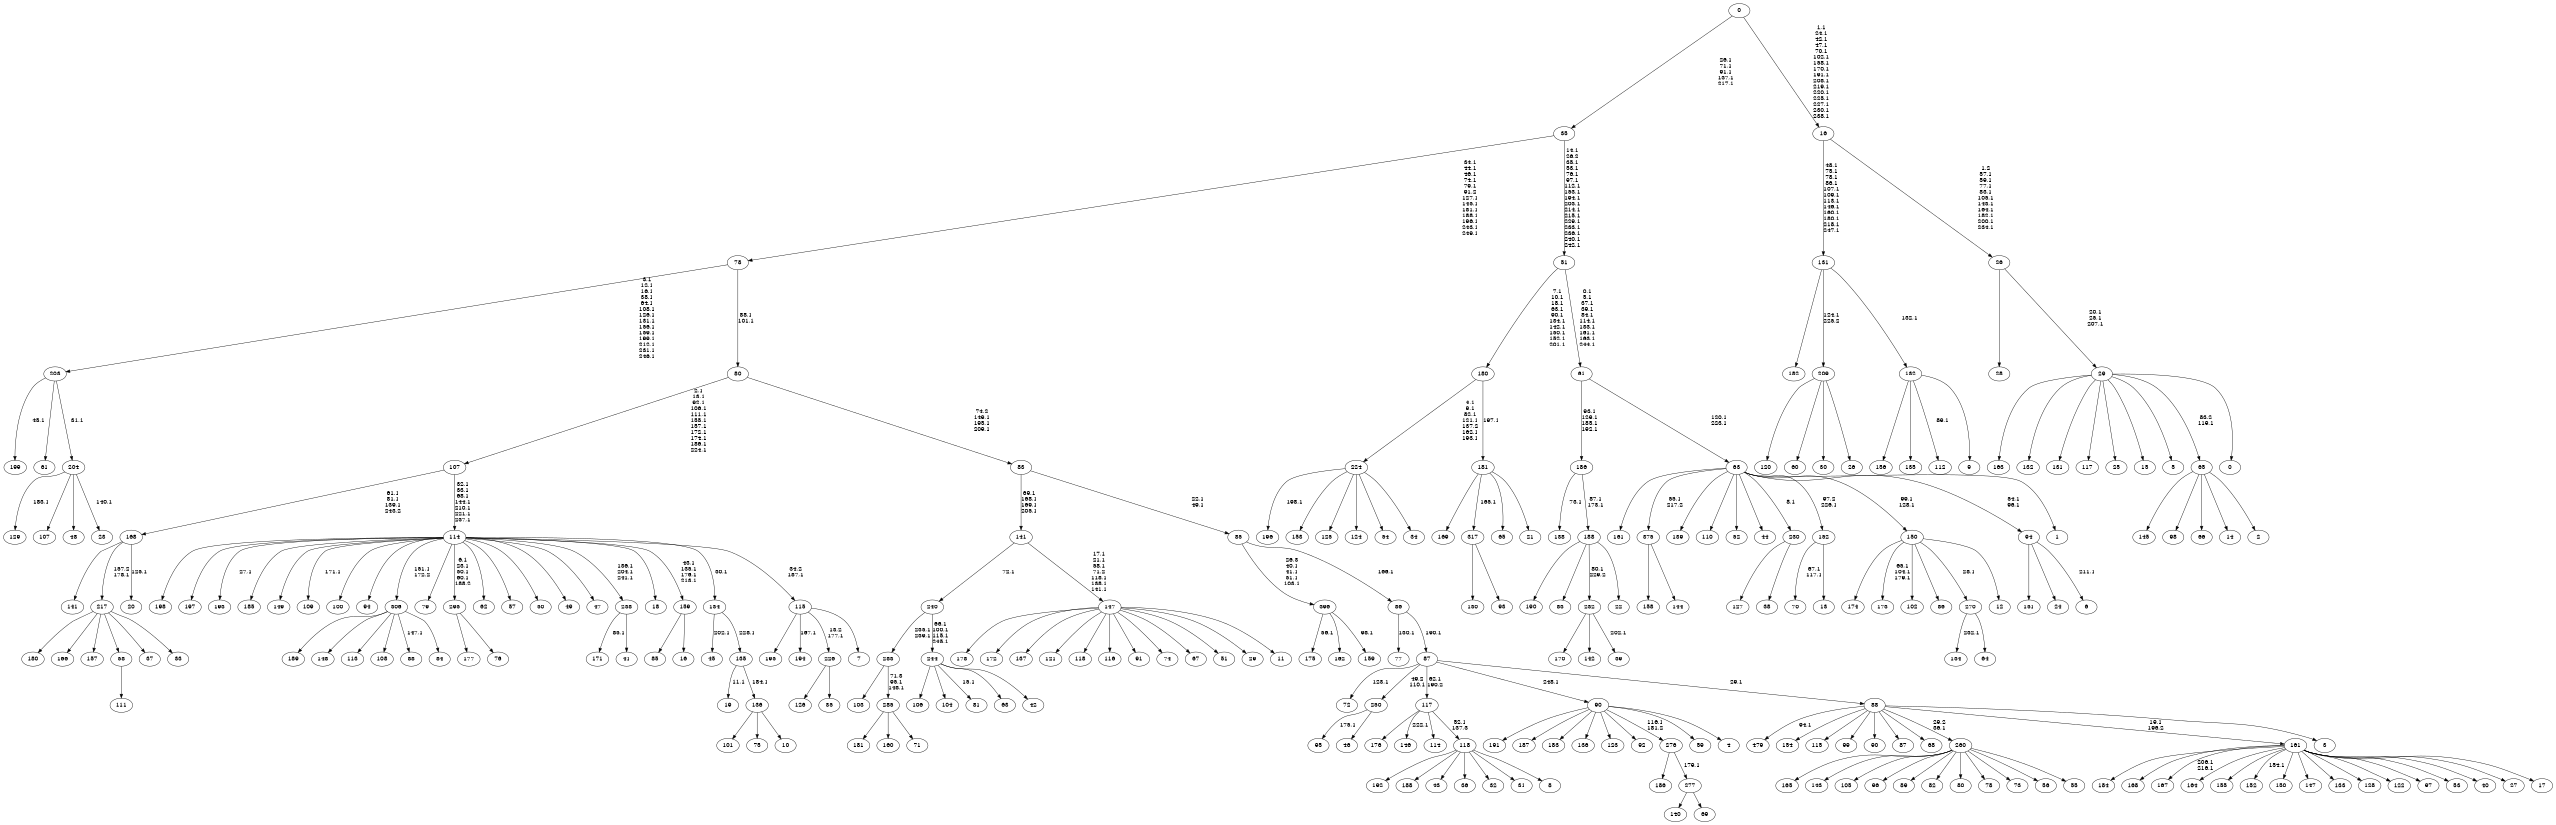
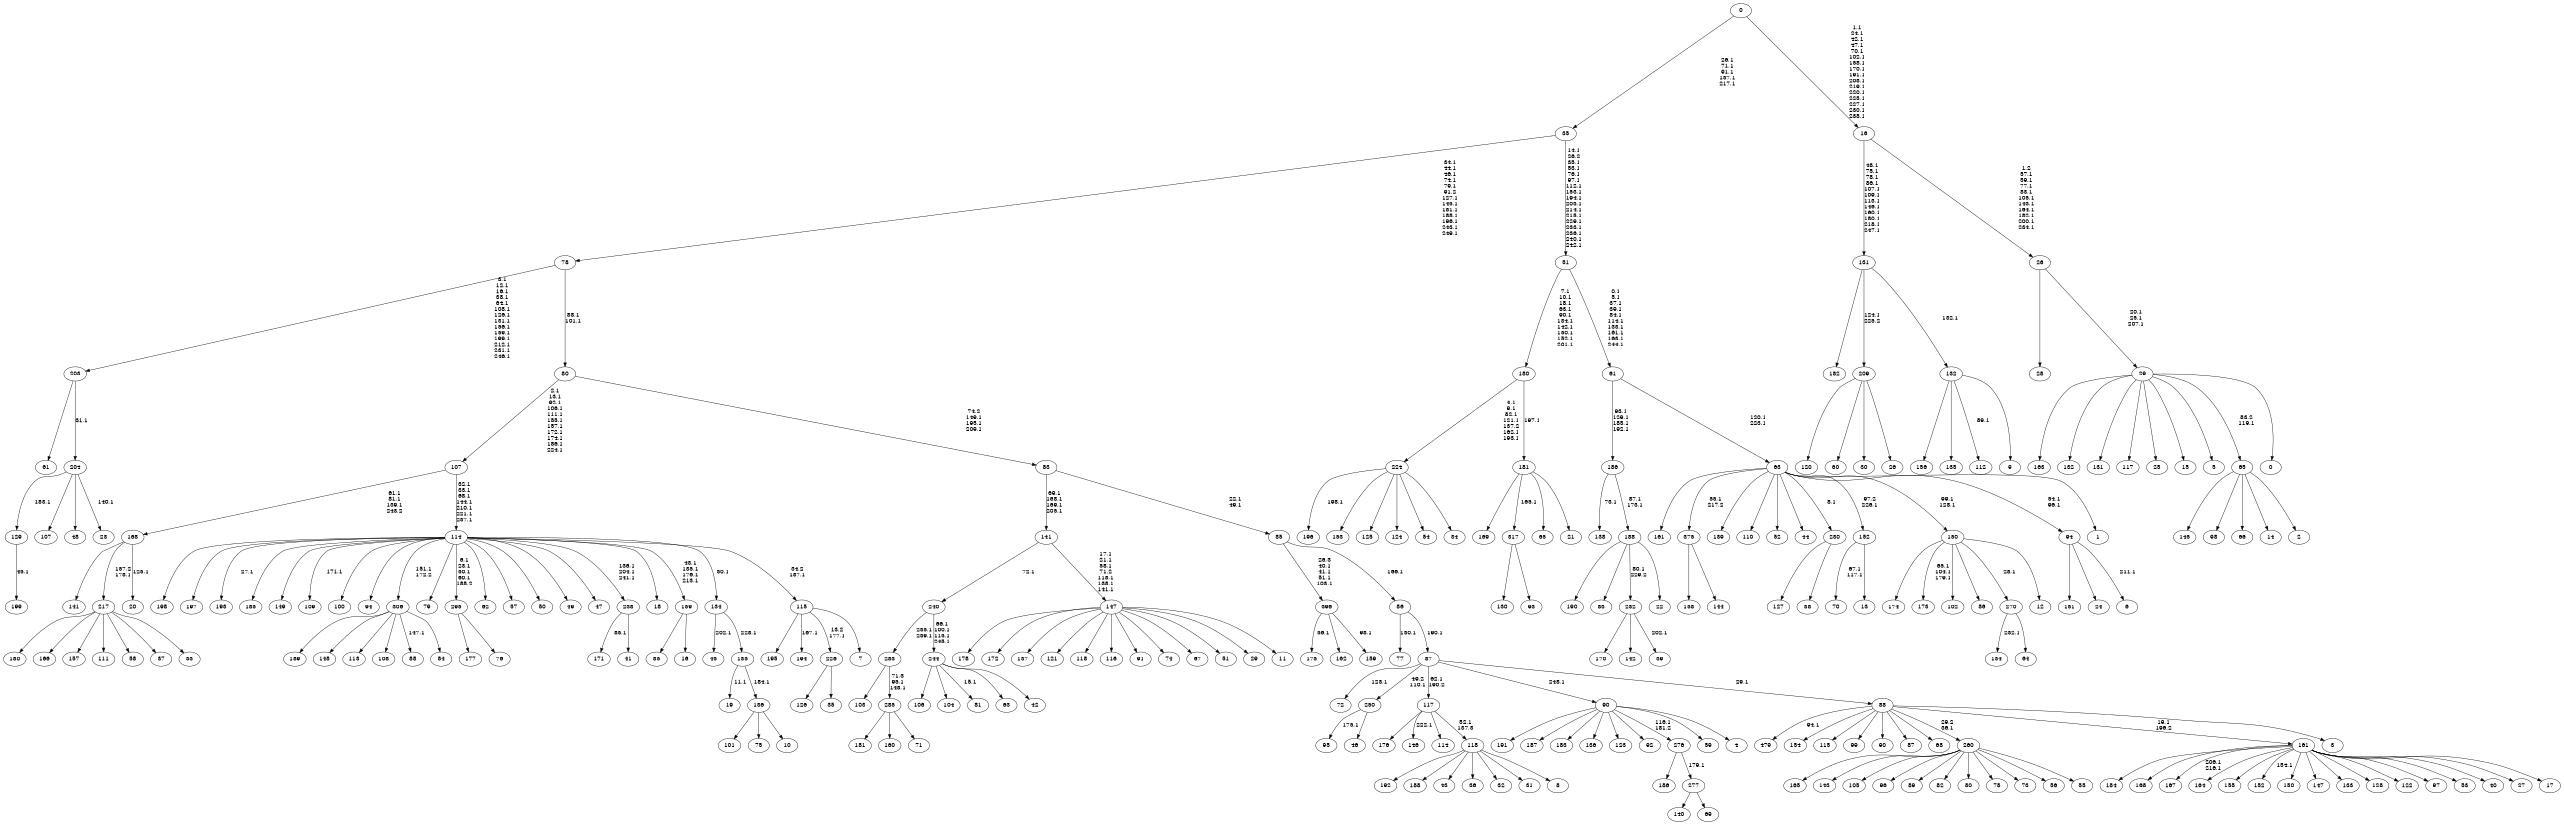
(21, 413) -> (16, 570)
(121, 680) -> (104, 631)
